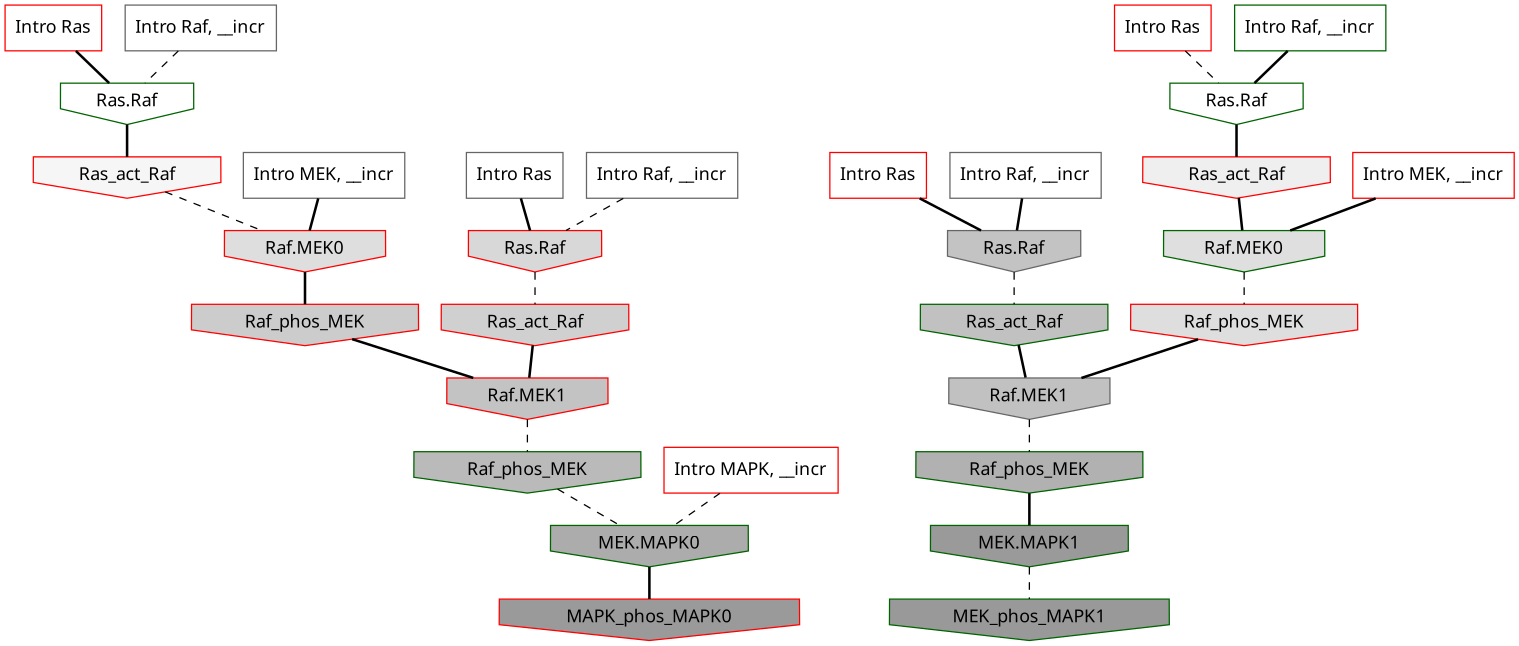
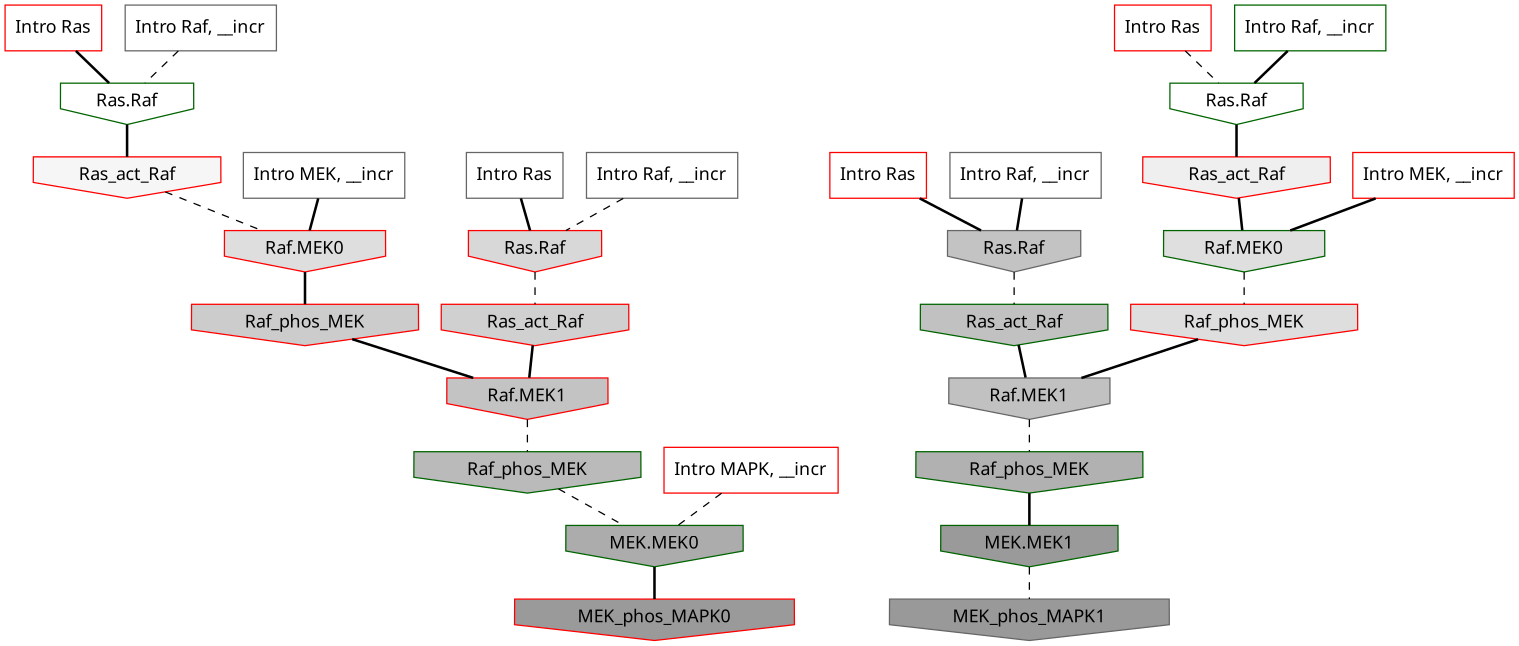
(649, 544) -> (654, 544)
(1029, 544) -> (1029, 544)
(649, 618) -> (654, 618)
(1029, 618) -> (1029, 618)
